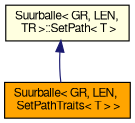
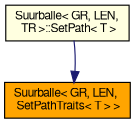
(60, 67) -> (75, 56)
